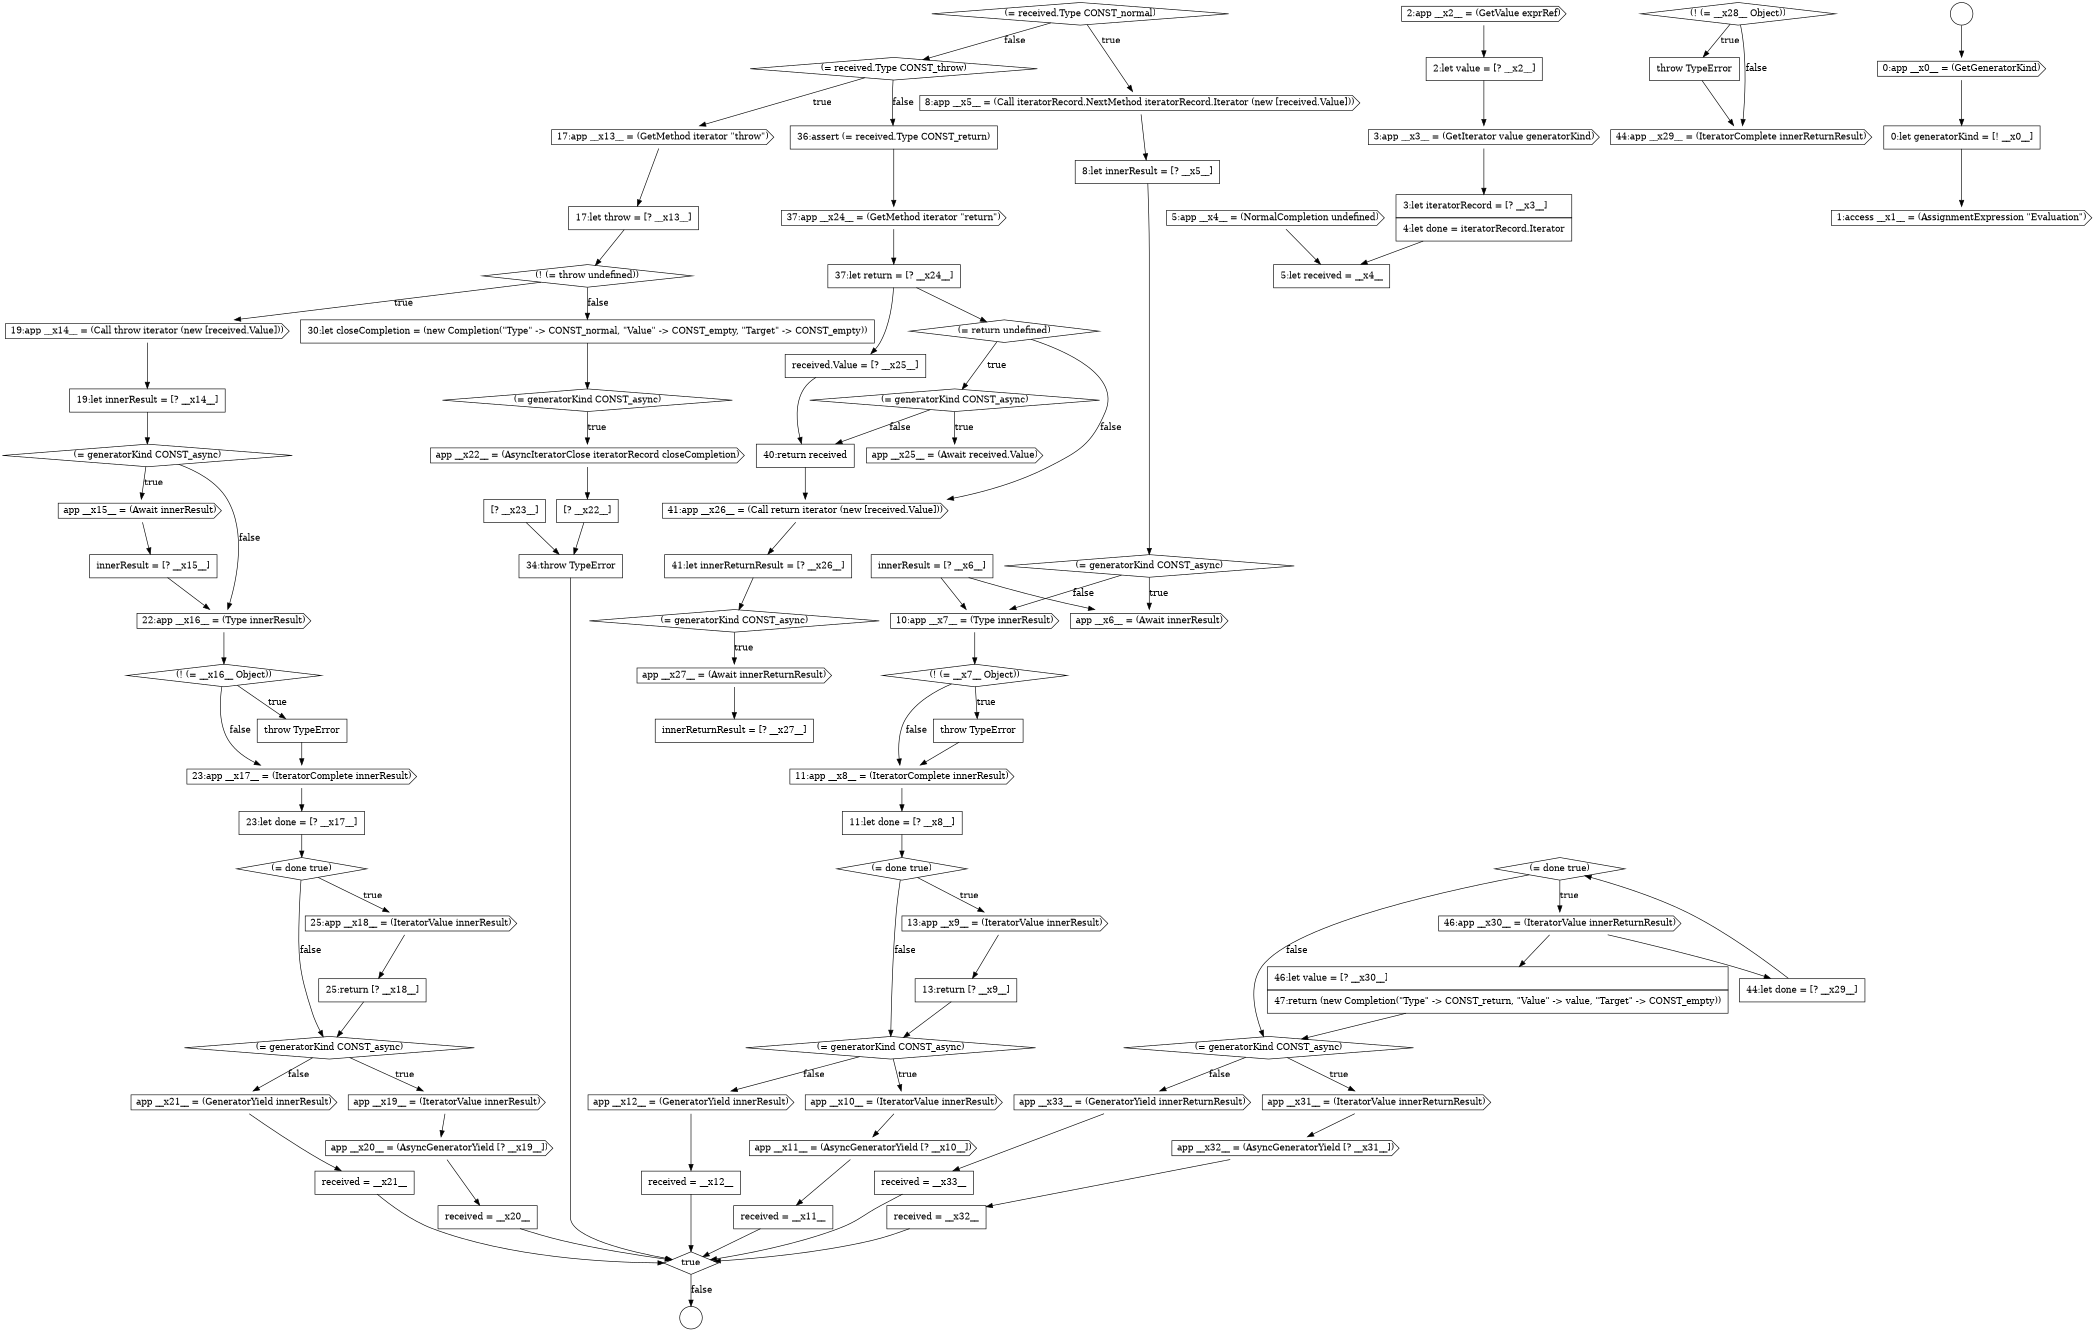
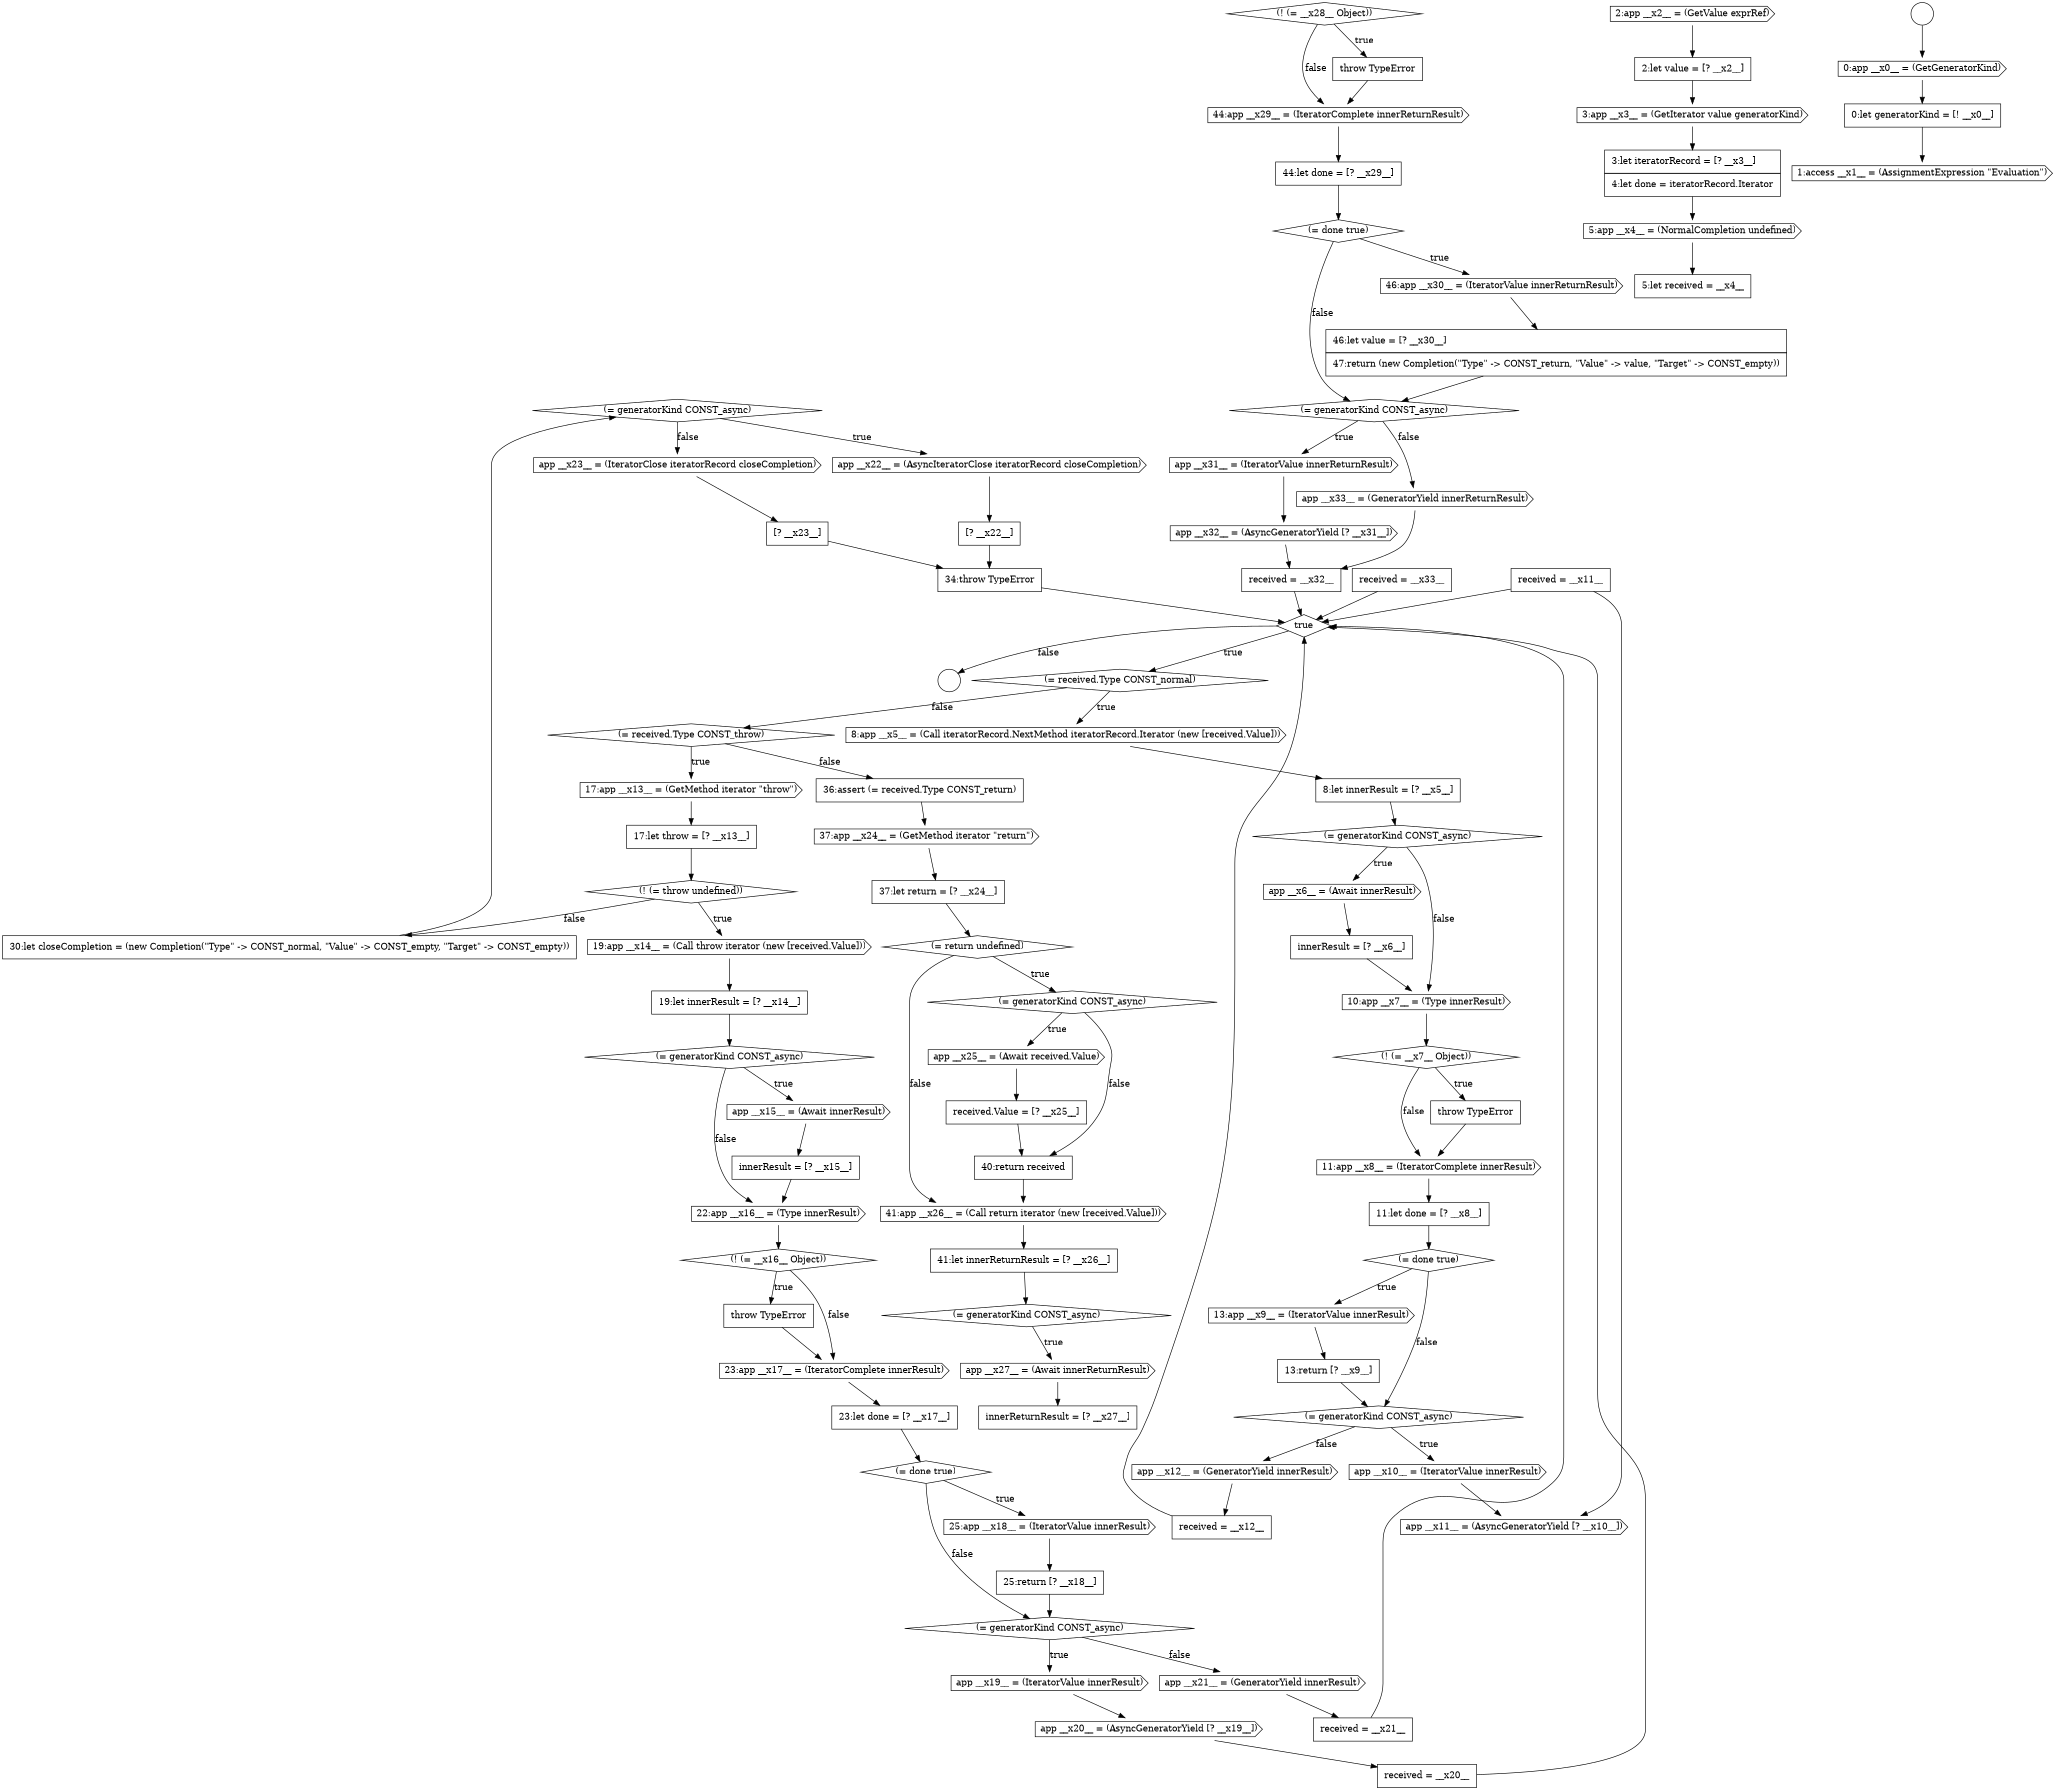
(1395, 252) -> (1692, 205)
(889, 320) -> (1016, 1081)
none -> (677, 465)
(1028, 594) -> (1346, 916)
none -> (1222, 650)
(1687, 954) -> (1338, 141)
(1032, 1141) -> (1394, 552)
(826, 1180) -> (1622, 1054)
